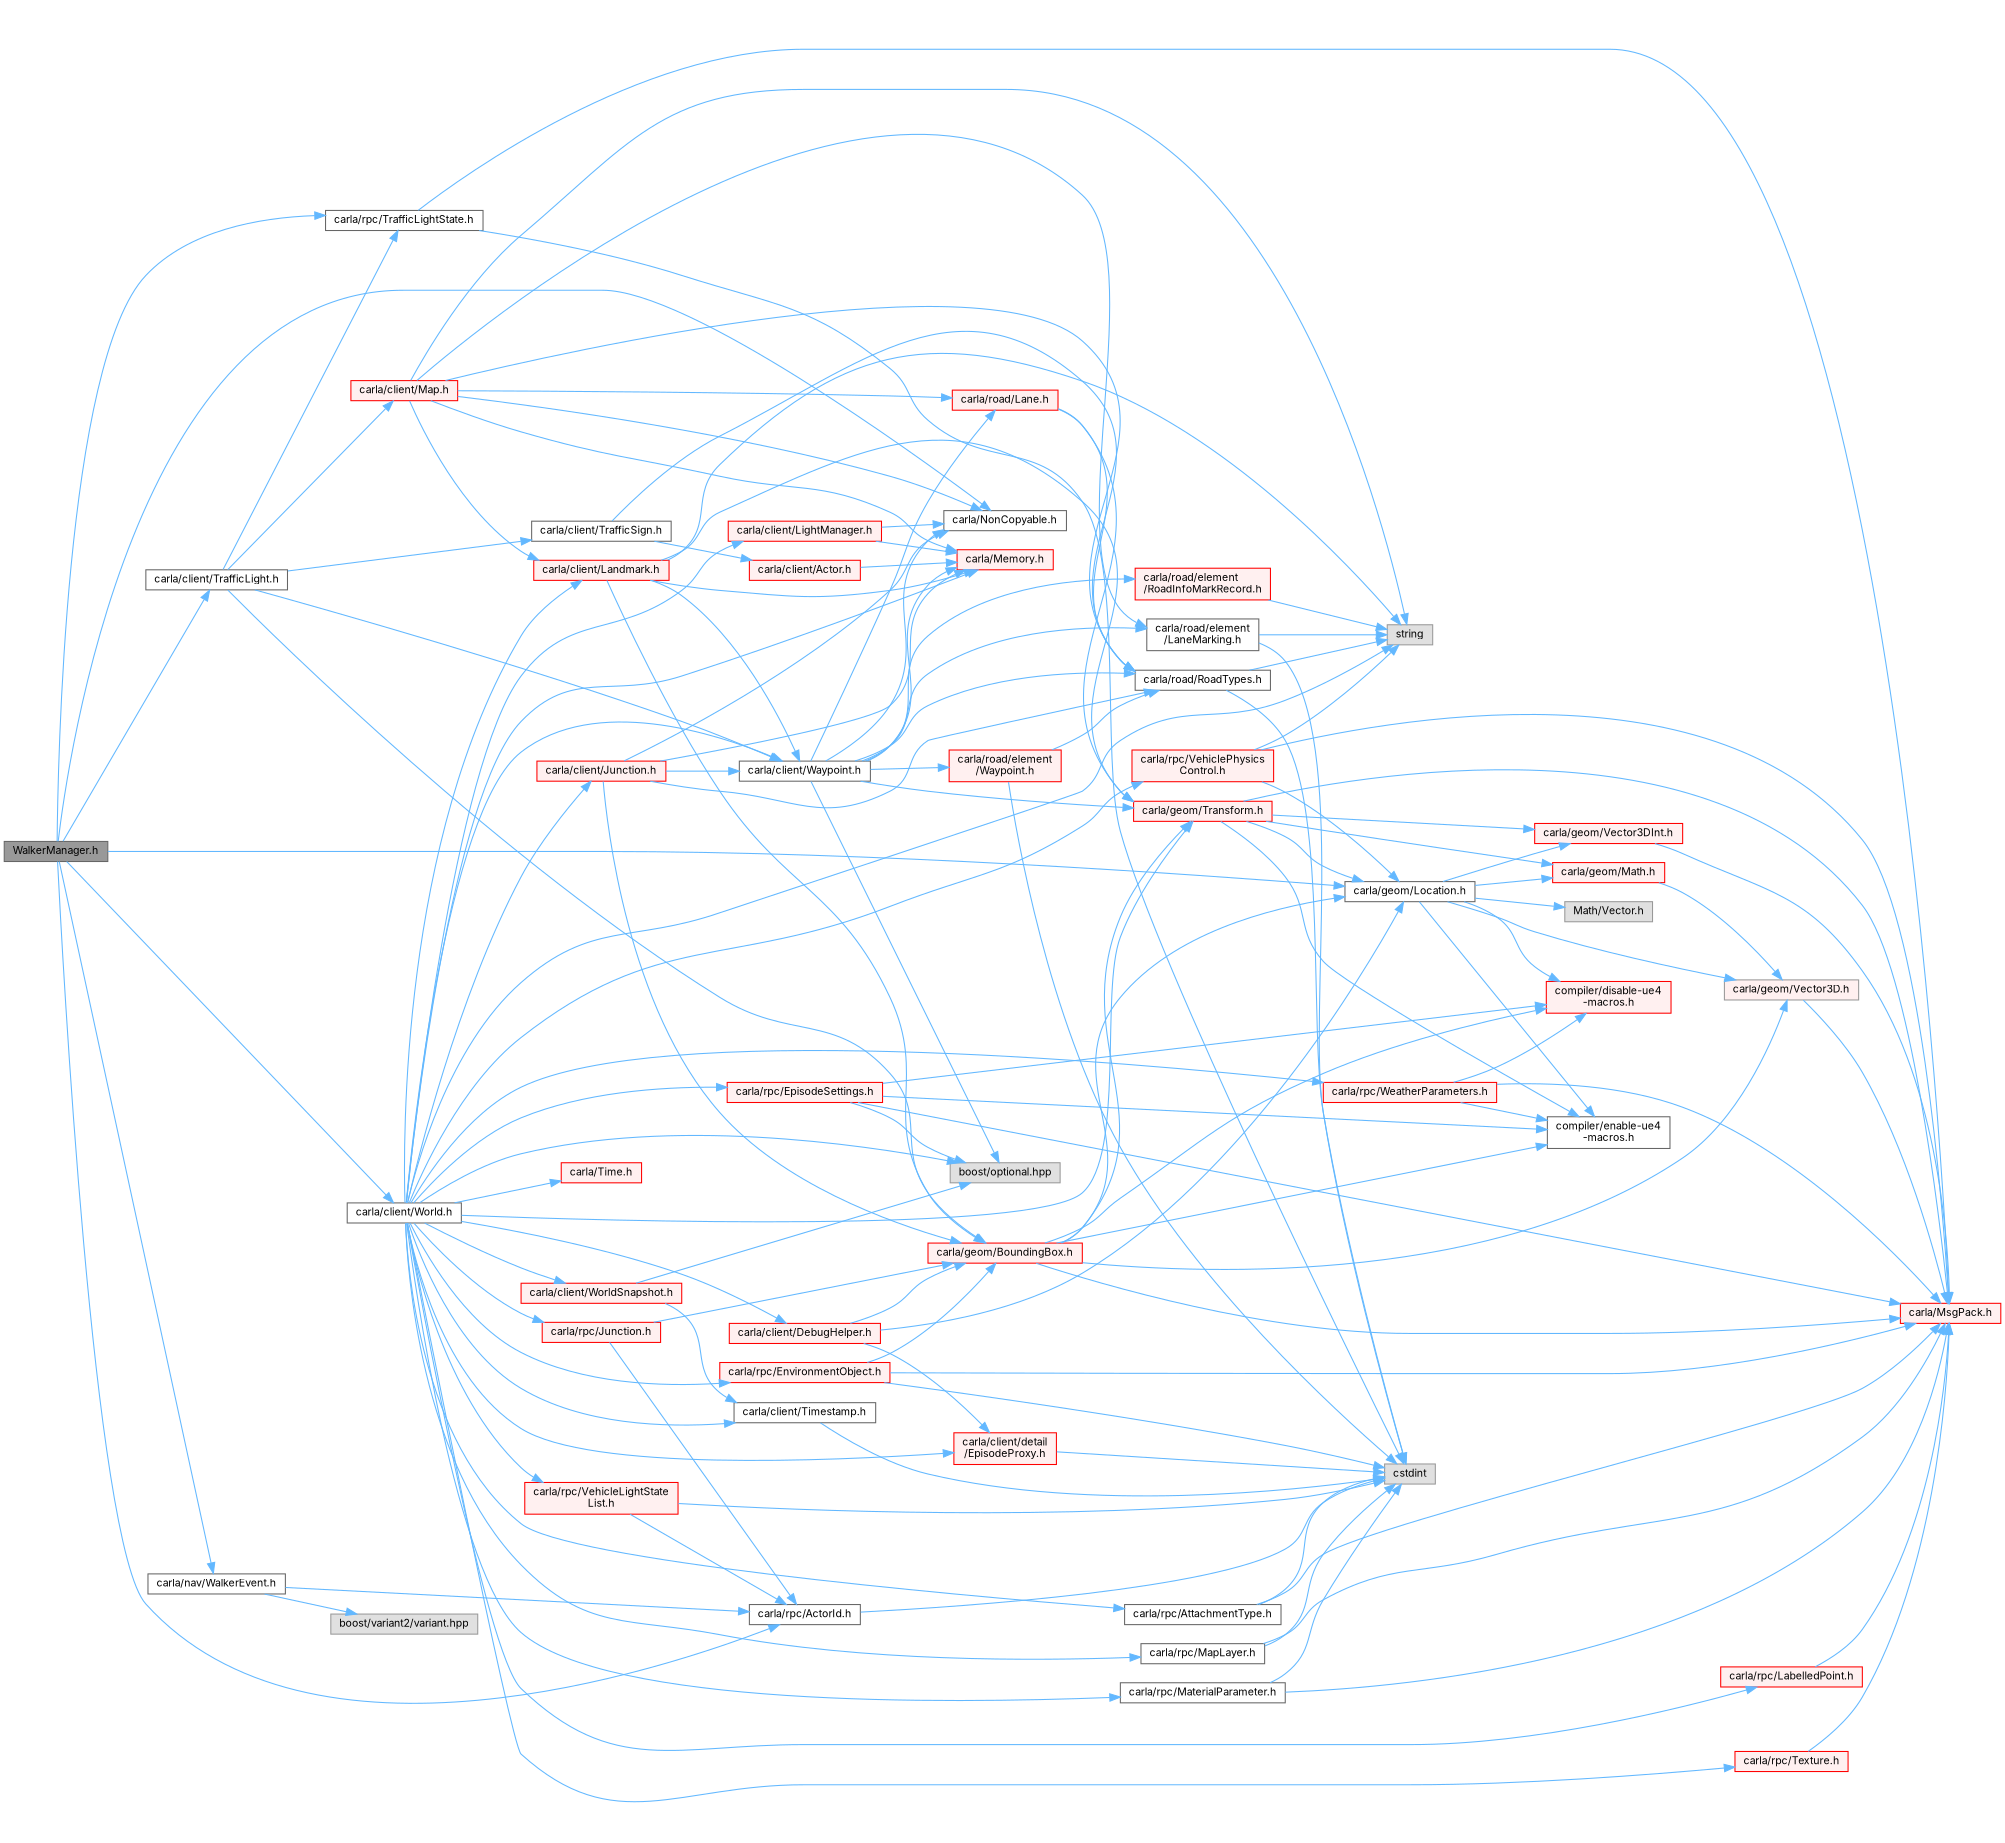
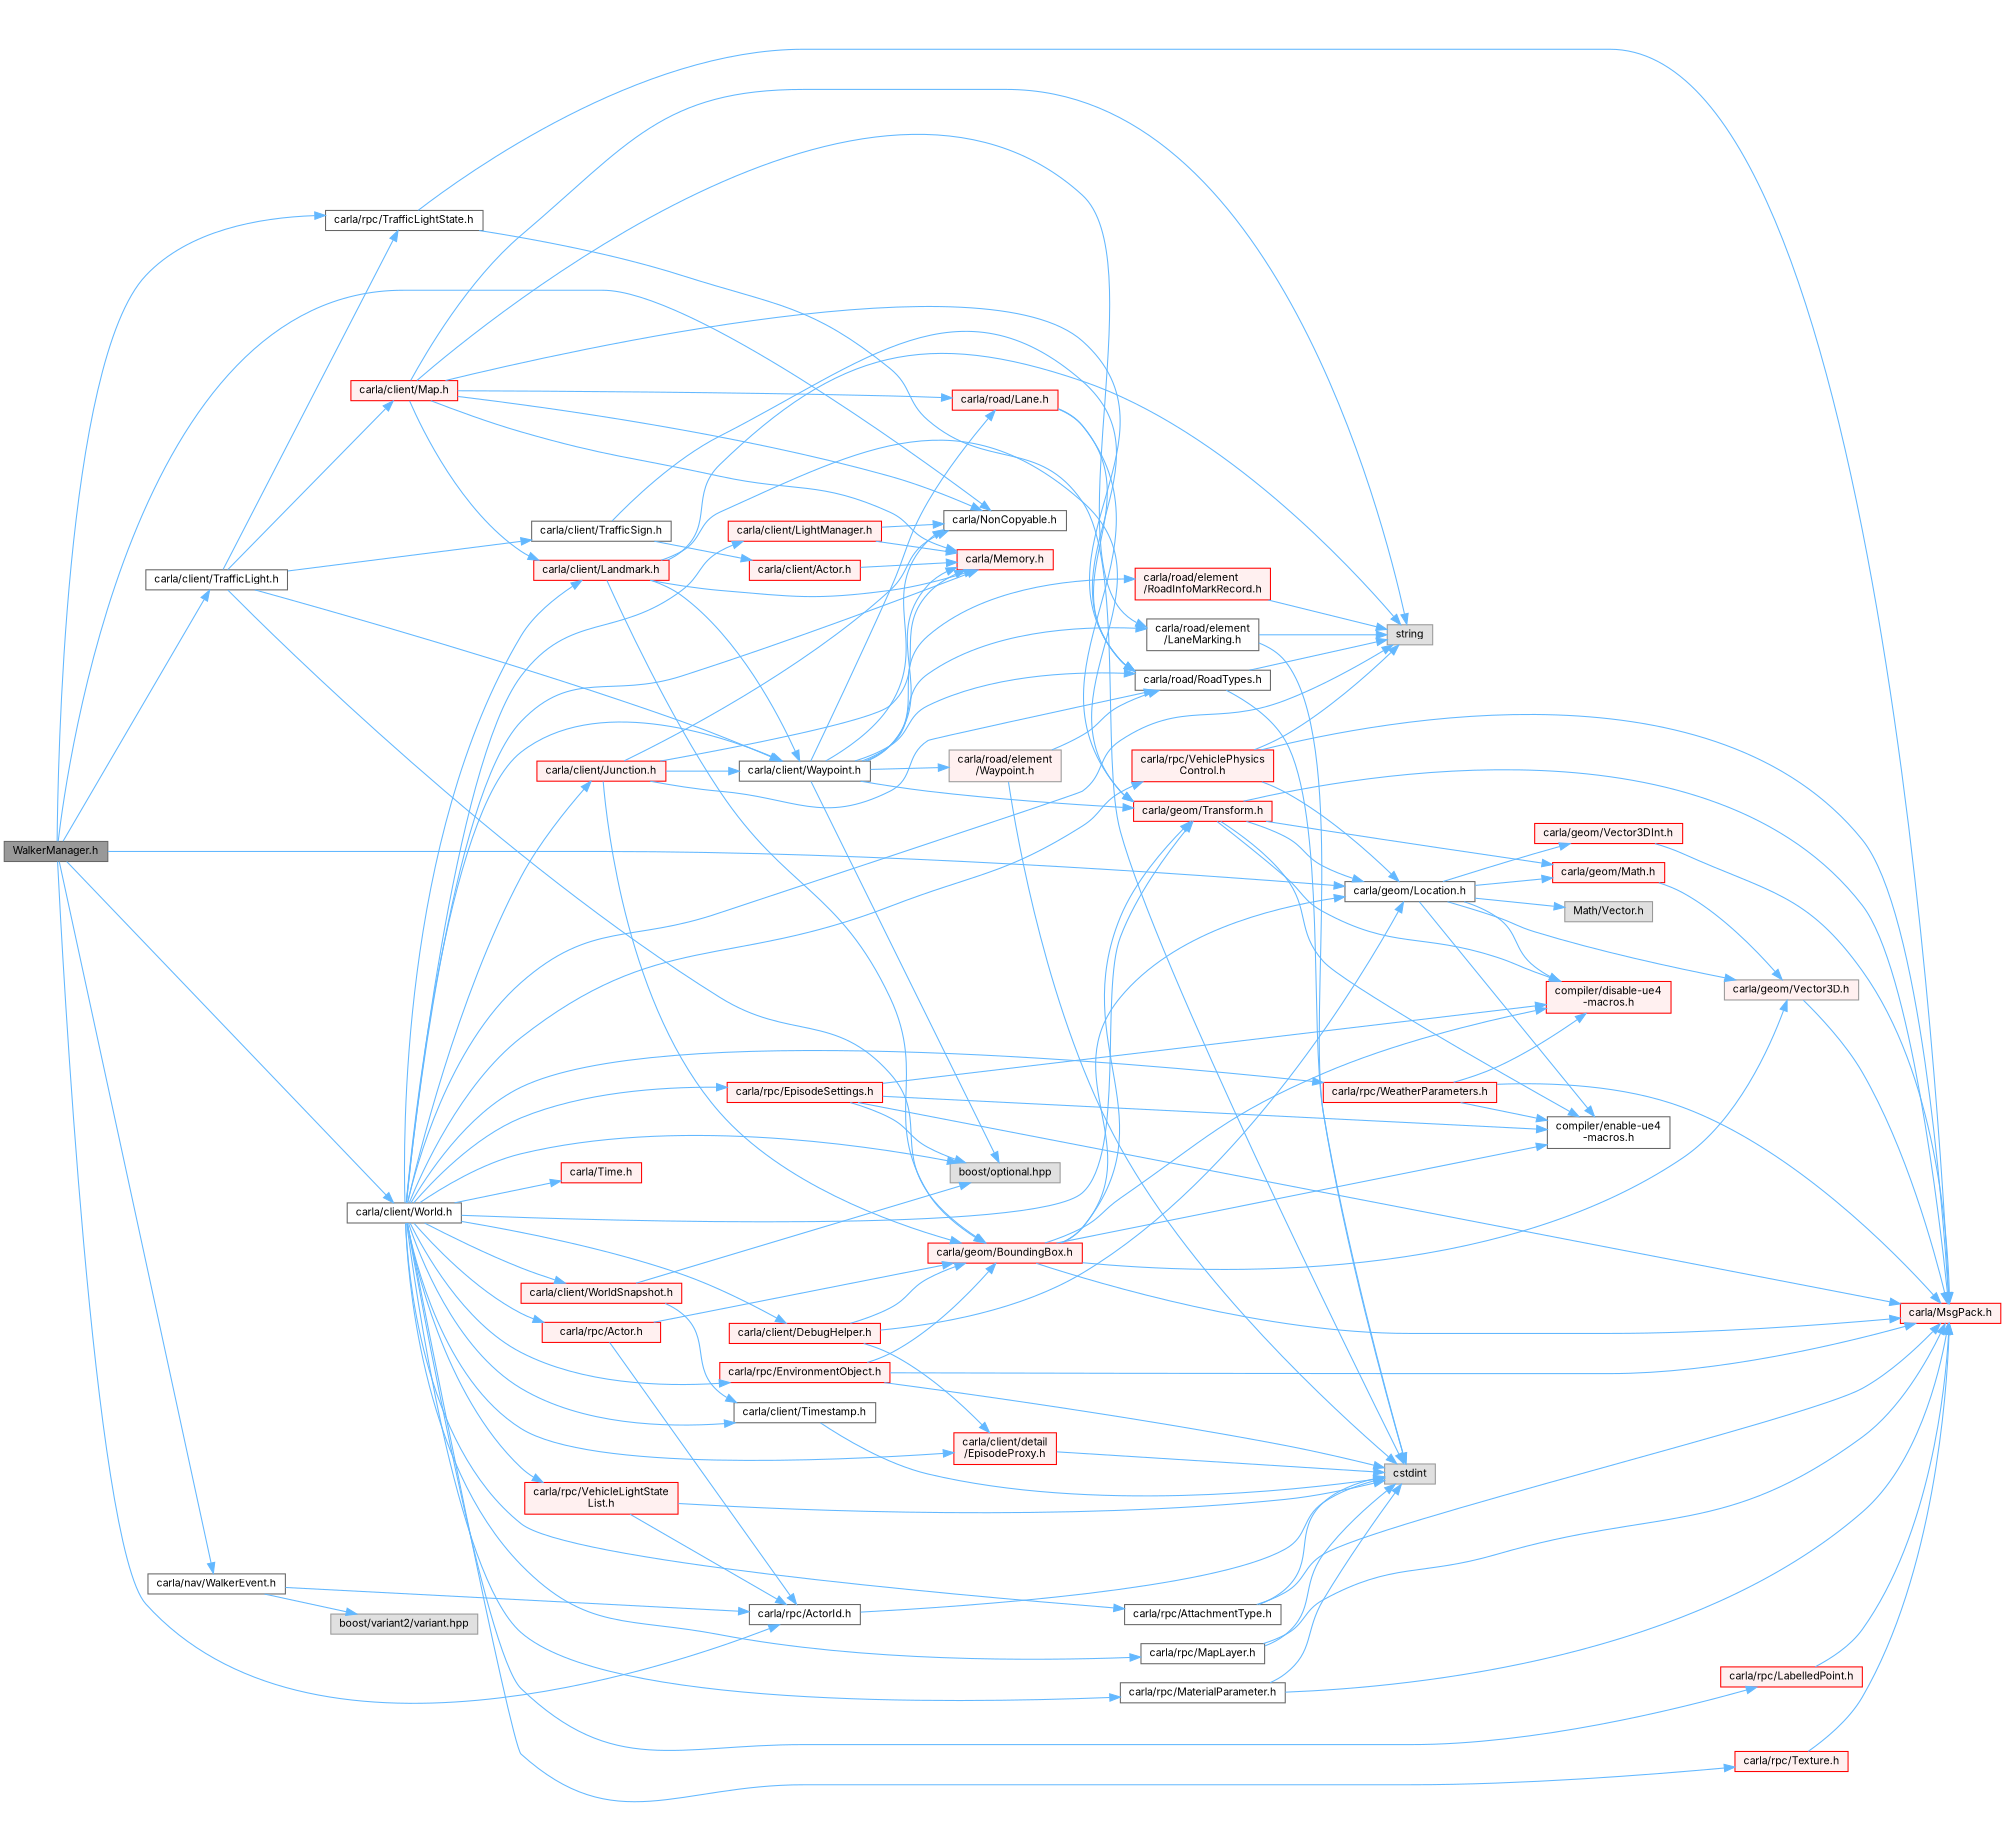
(1005, 766) -> (1005, 766)
(1398, 822) -> (1368, 931)
(601, 1332) -> (601, 1332)
